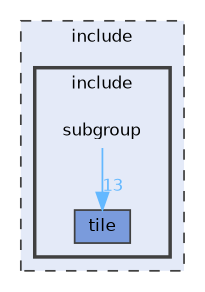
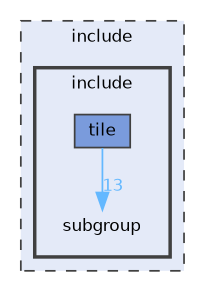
(102, 170) -> (102, 170)
